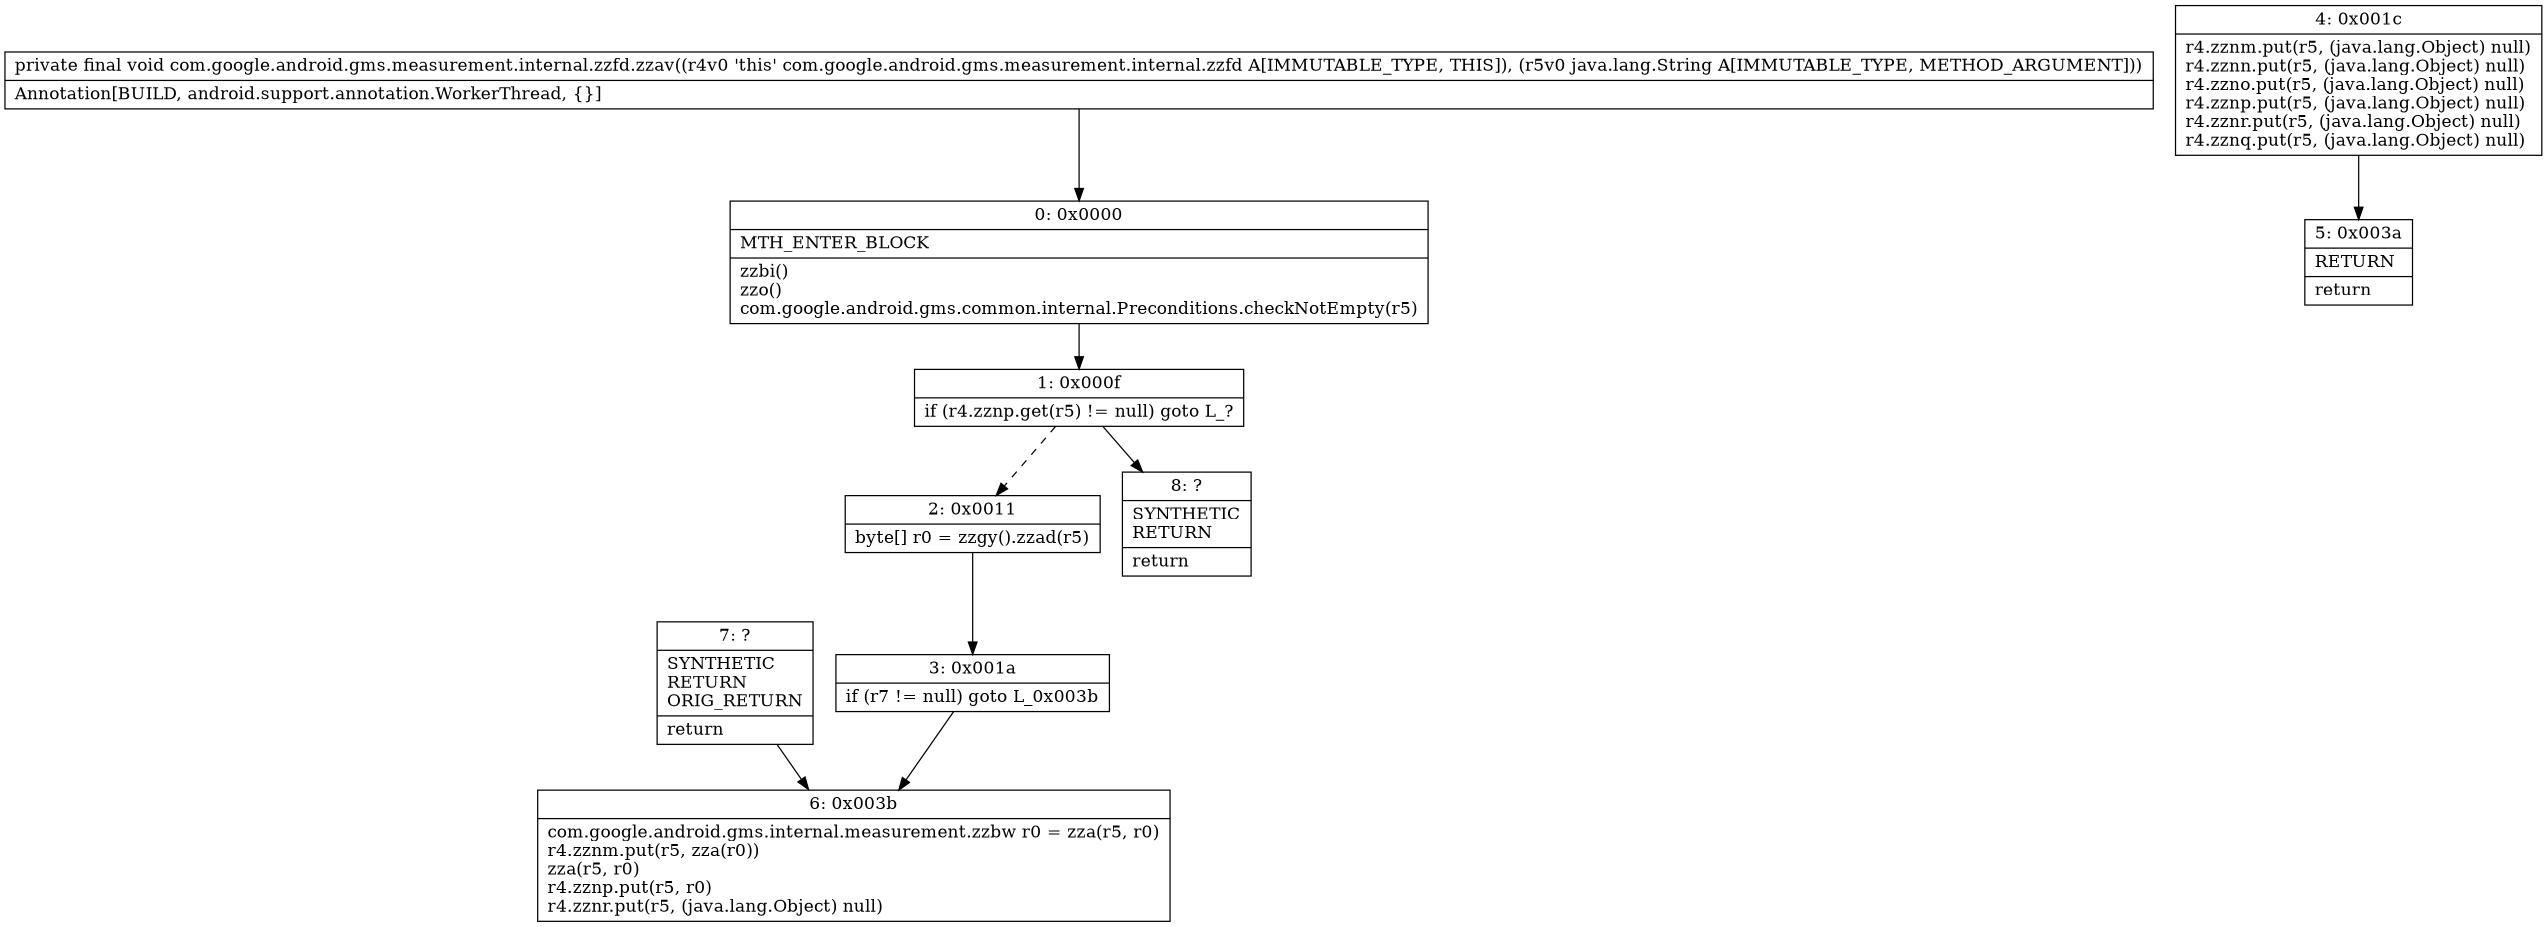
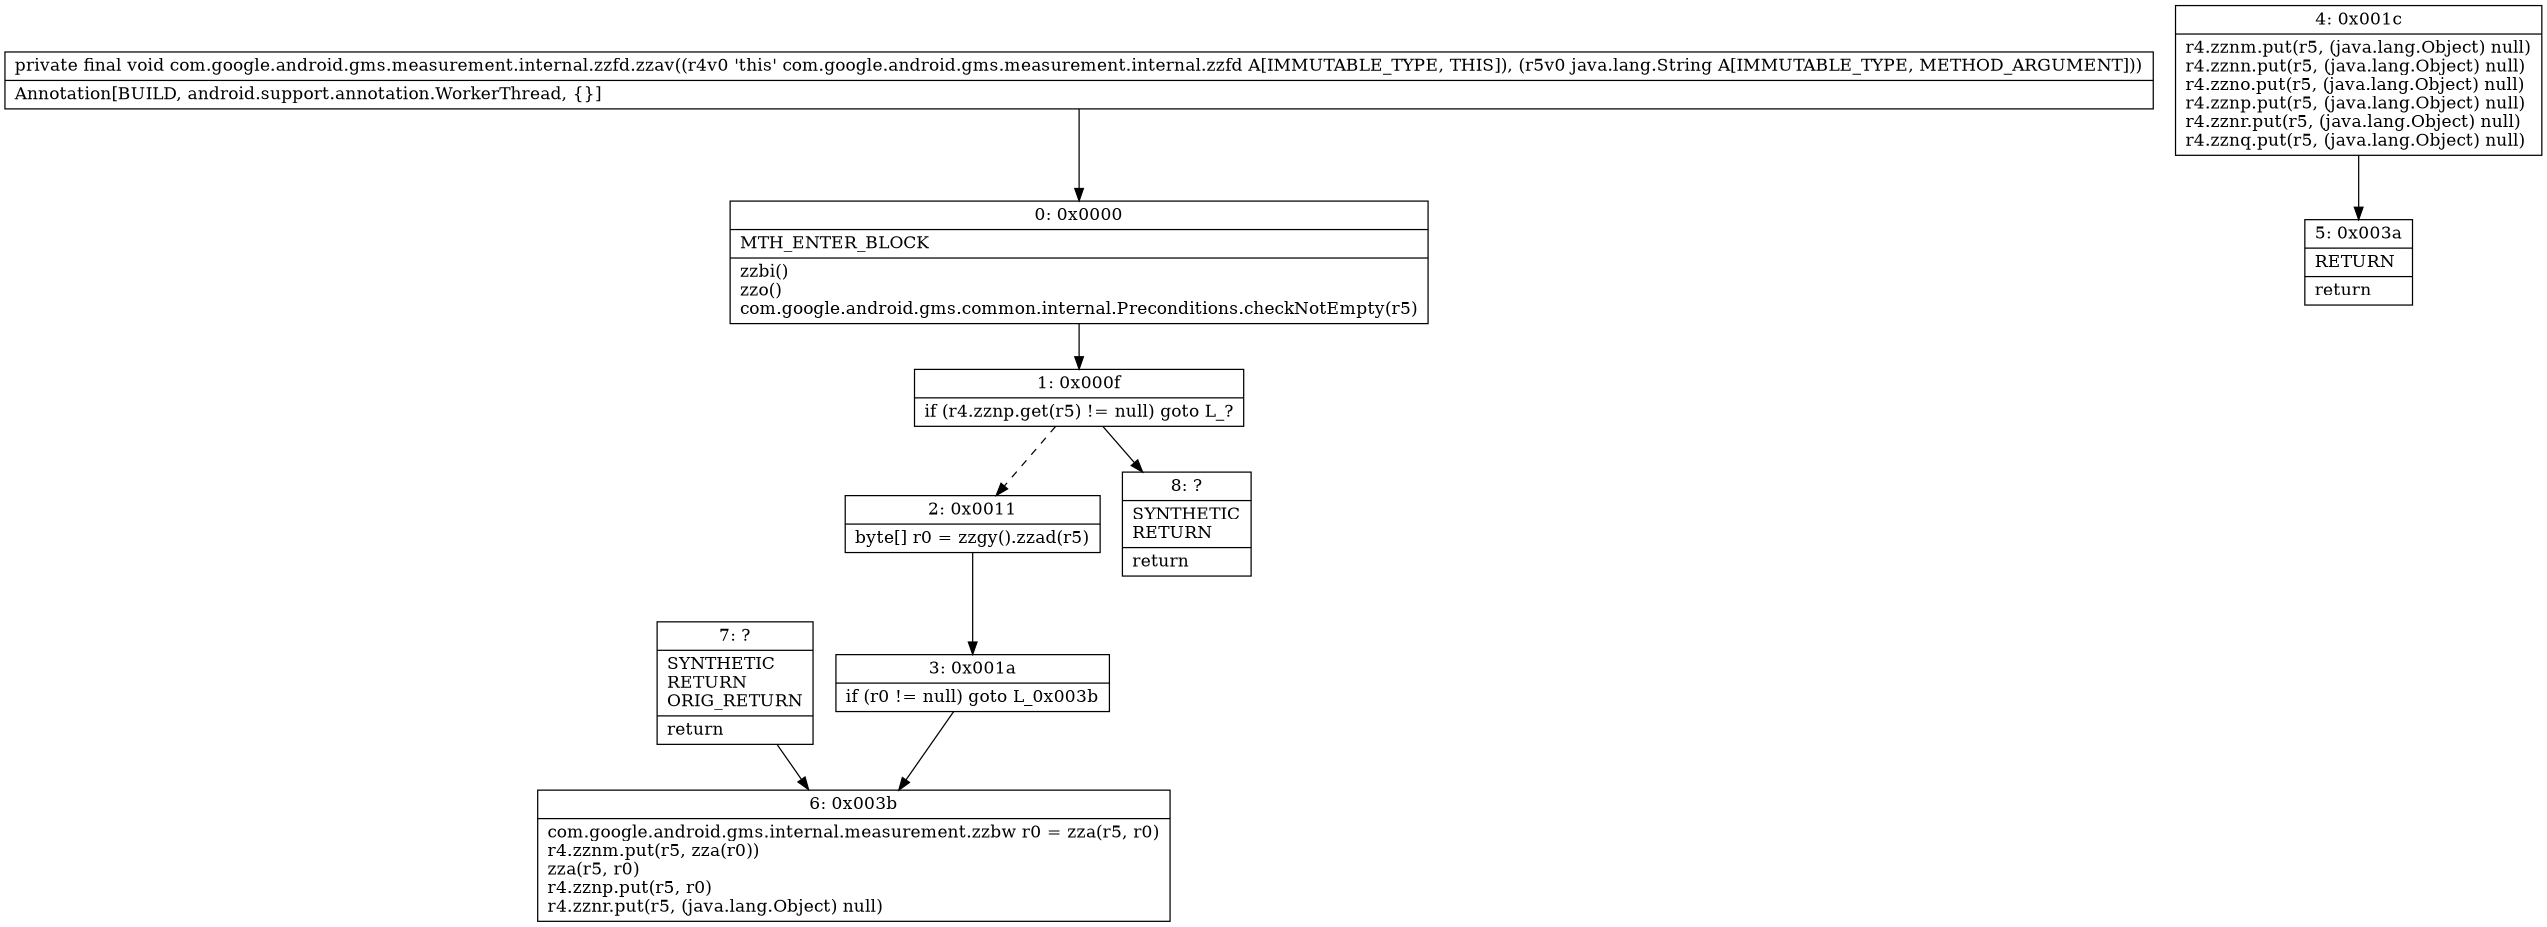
(973, 697) -> (973, 697)
